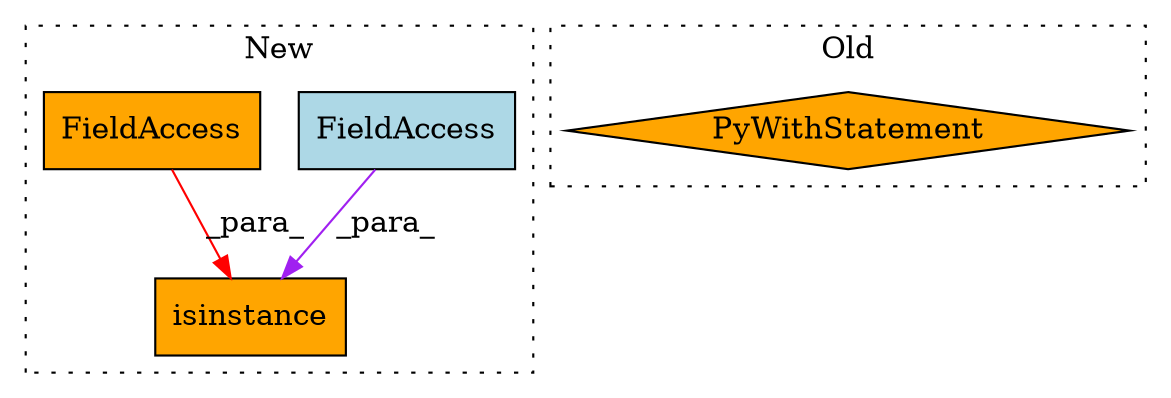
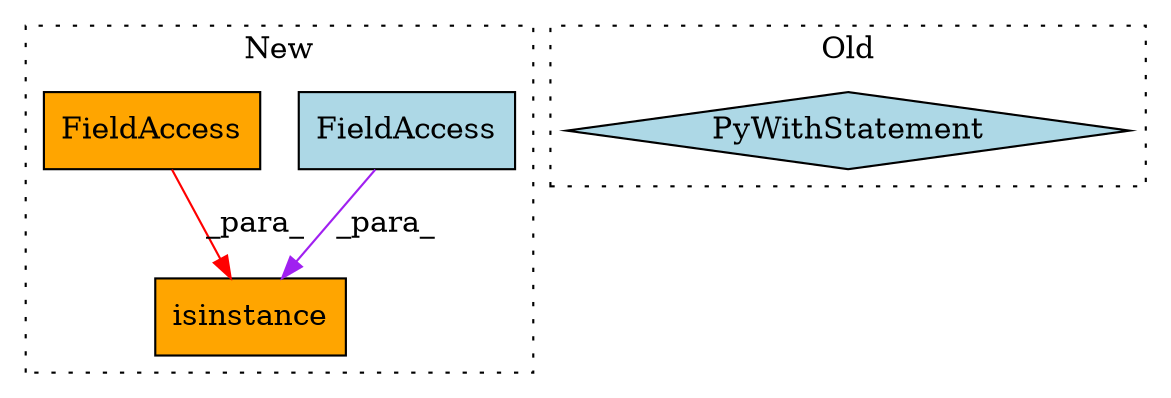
(848, 131) -> (848, 131)
